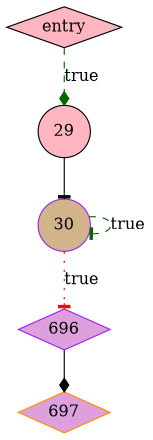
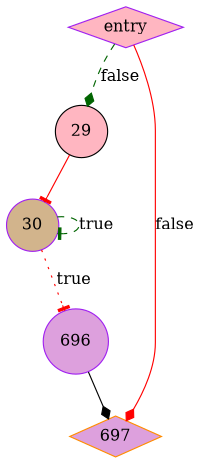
(64, 27) -> (126, 27)
(82, 77) -> (120, 77)
(64, 175) -> (58, 176)
none -> (155, 227)
(64, 329) -> (76, 342)
